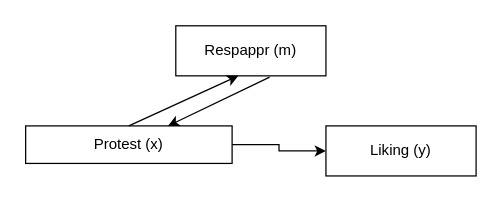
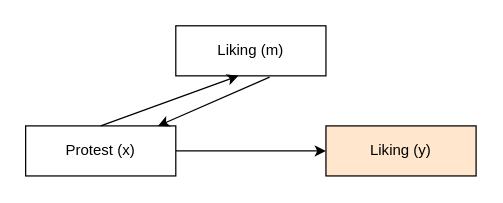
(251, 51) -> (251, 51)
(129, 144) -> (101, 151)
(401, 151) -> (401, 151)
